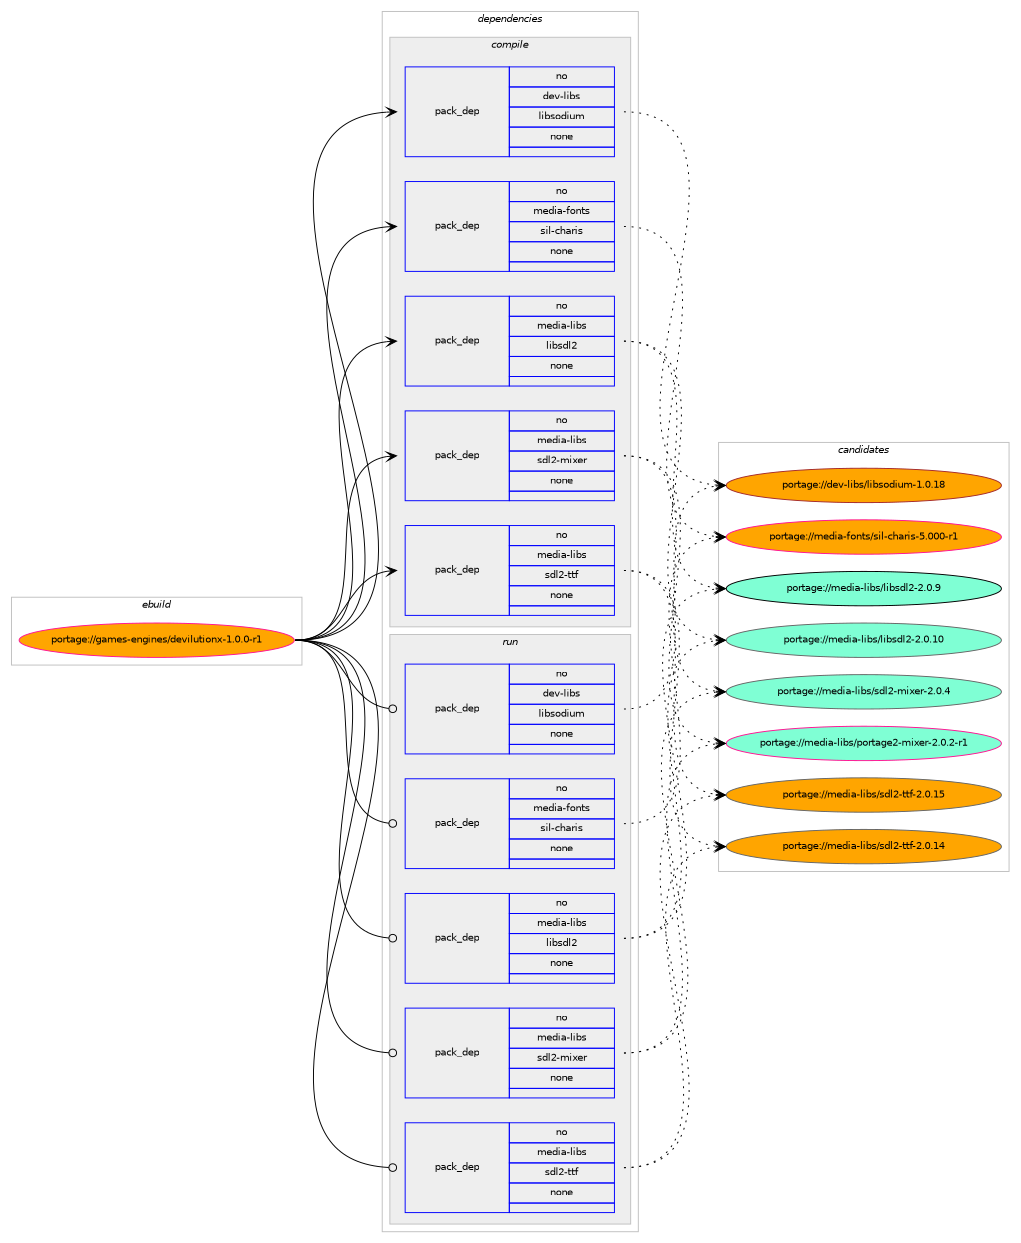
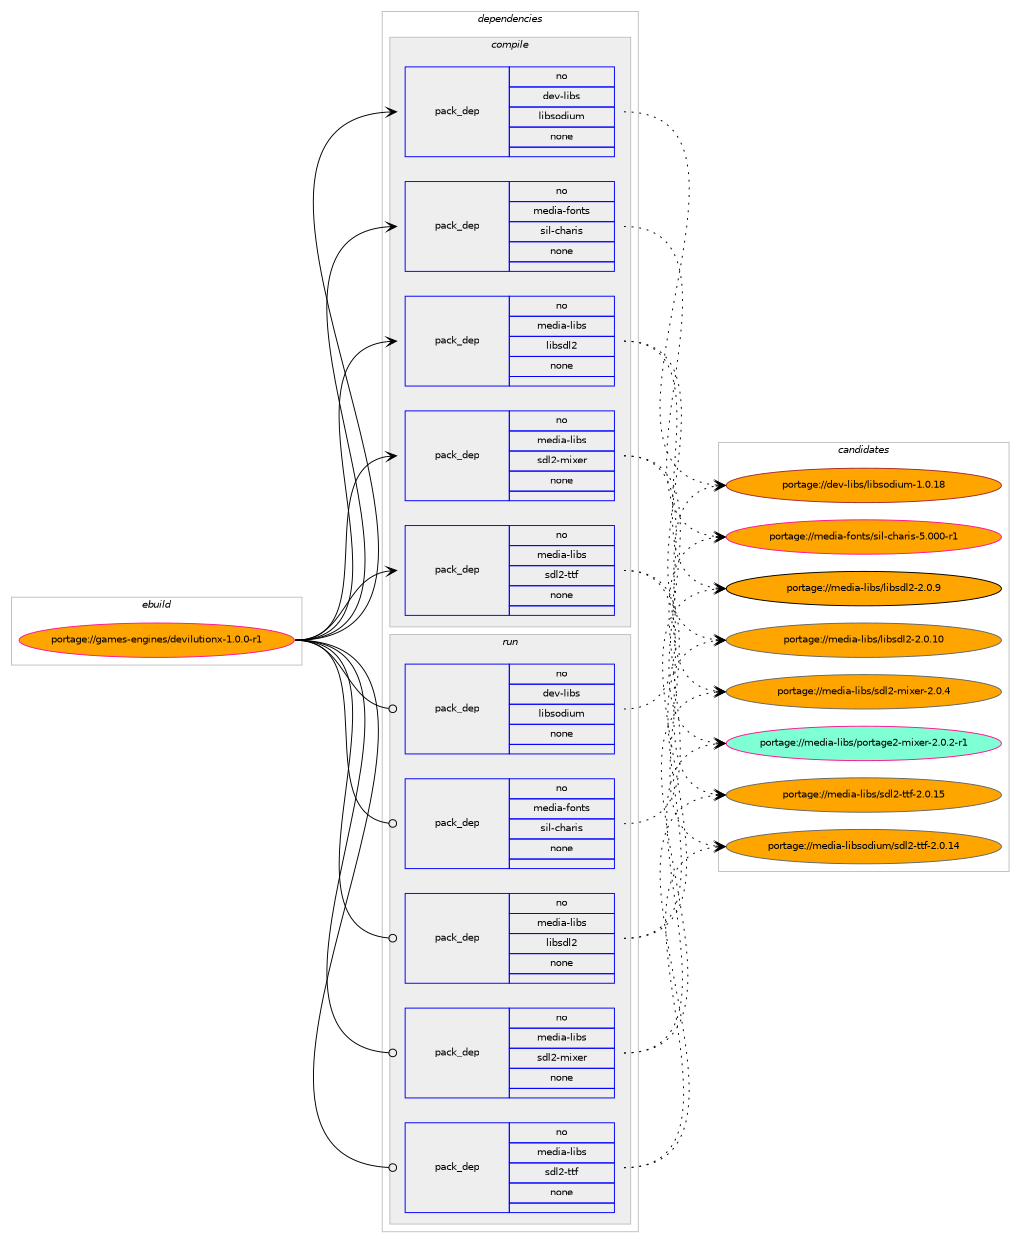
(864, 589) -> (864, 589)
(864, 640) -> (864, 640)
(864, 692) -> (864, 692)
(864, 847) -> (864, 847)
